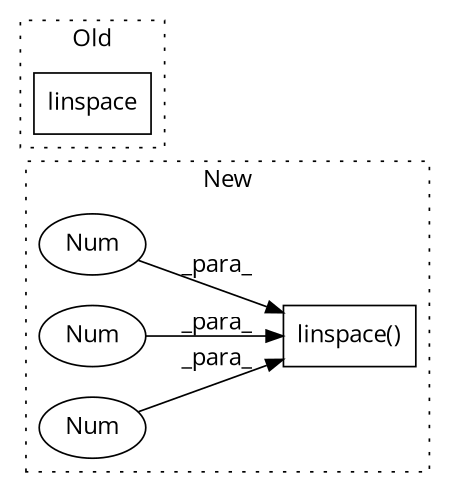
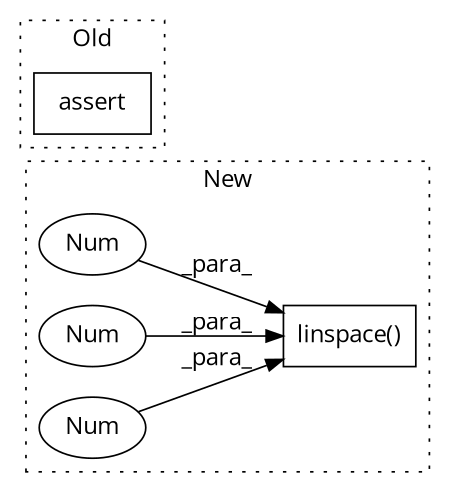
(92, 104) -> (92, 104)
